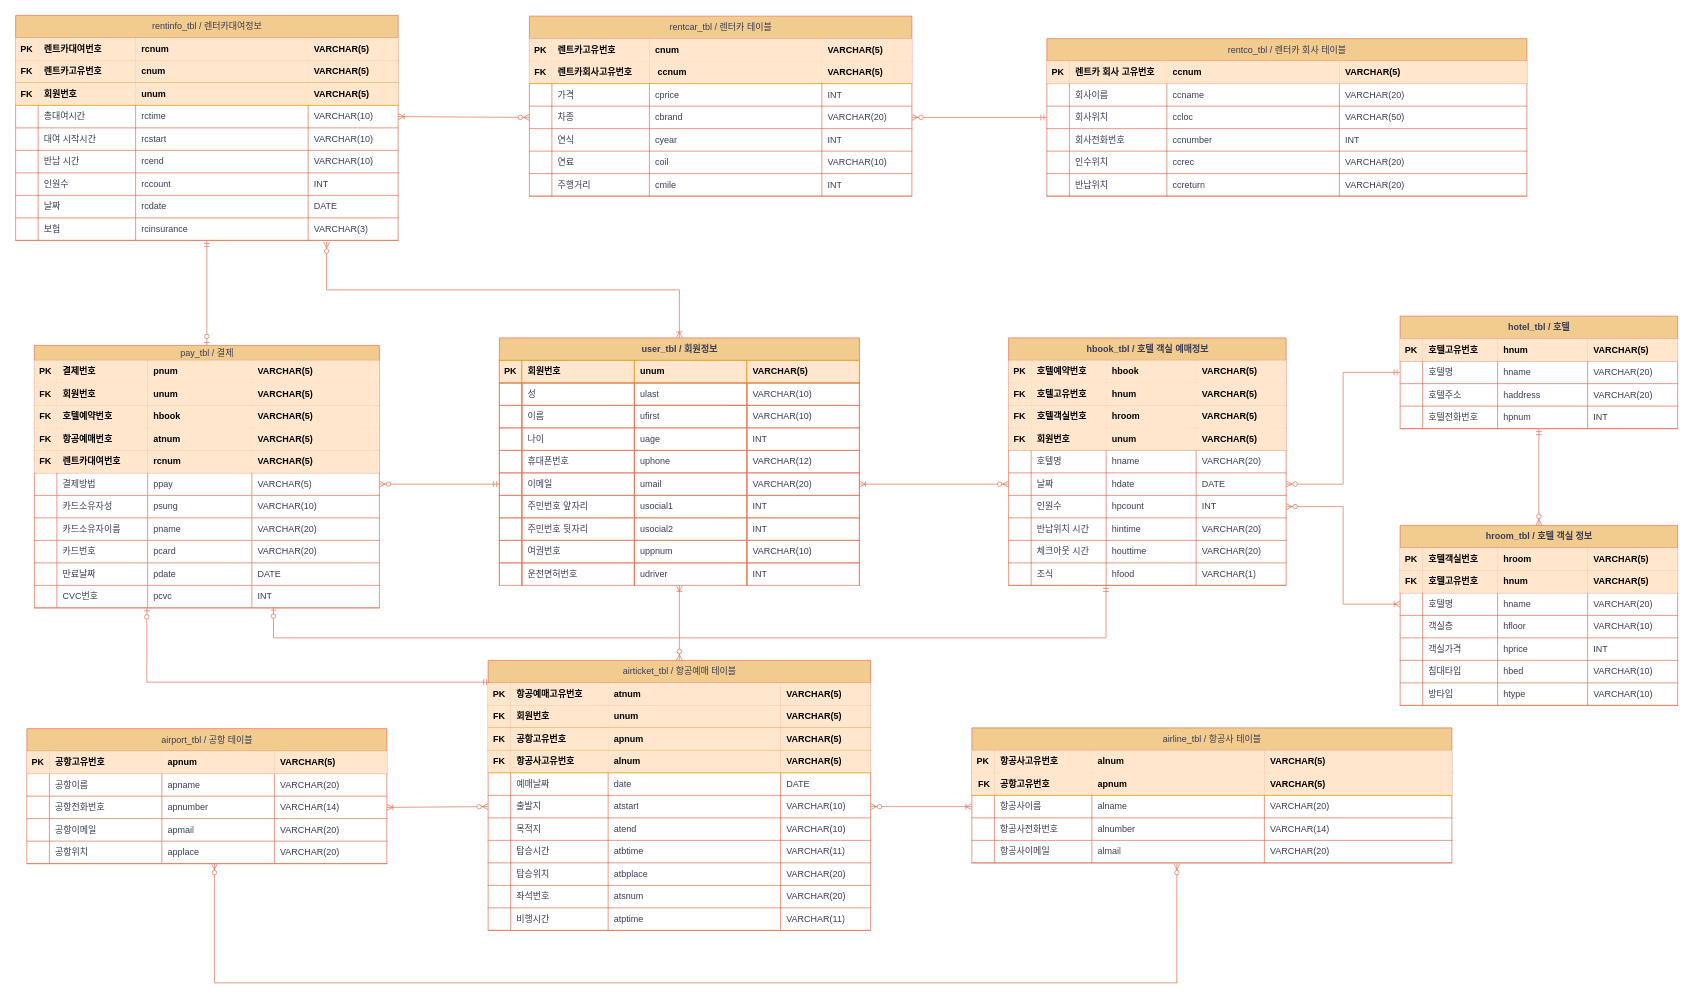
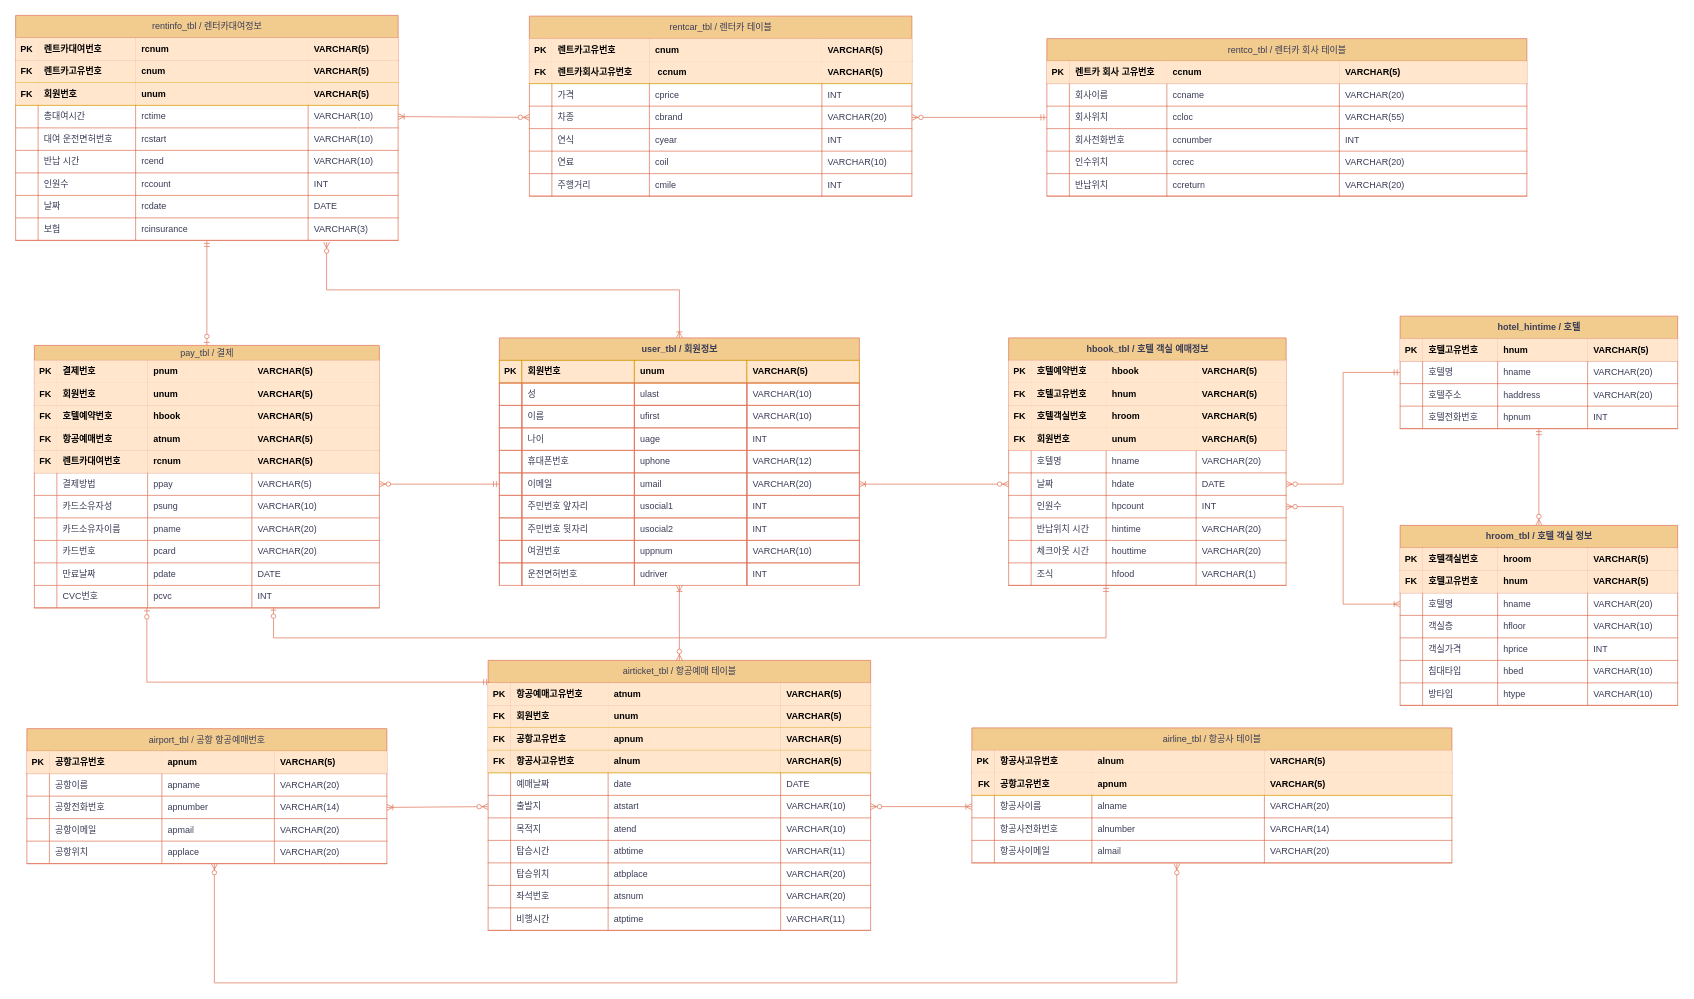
(1373, 117) -> (1373, 117)
(72, 139) -> (81, 139)
(1539, 327) -> (1539, 327)
(207, 740) -> (207, 740)
